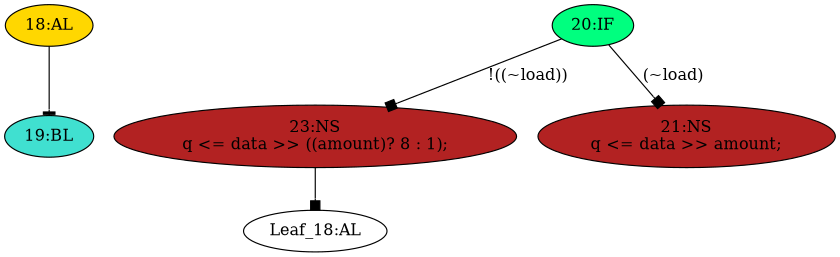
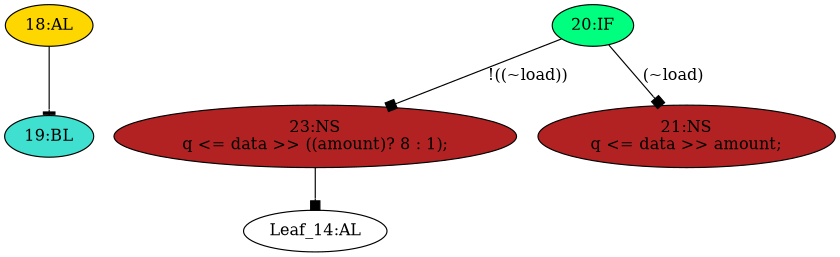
(315, 231) -> (315, 231)
